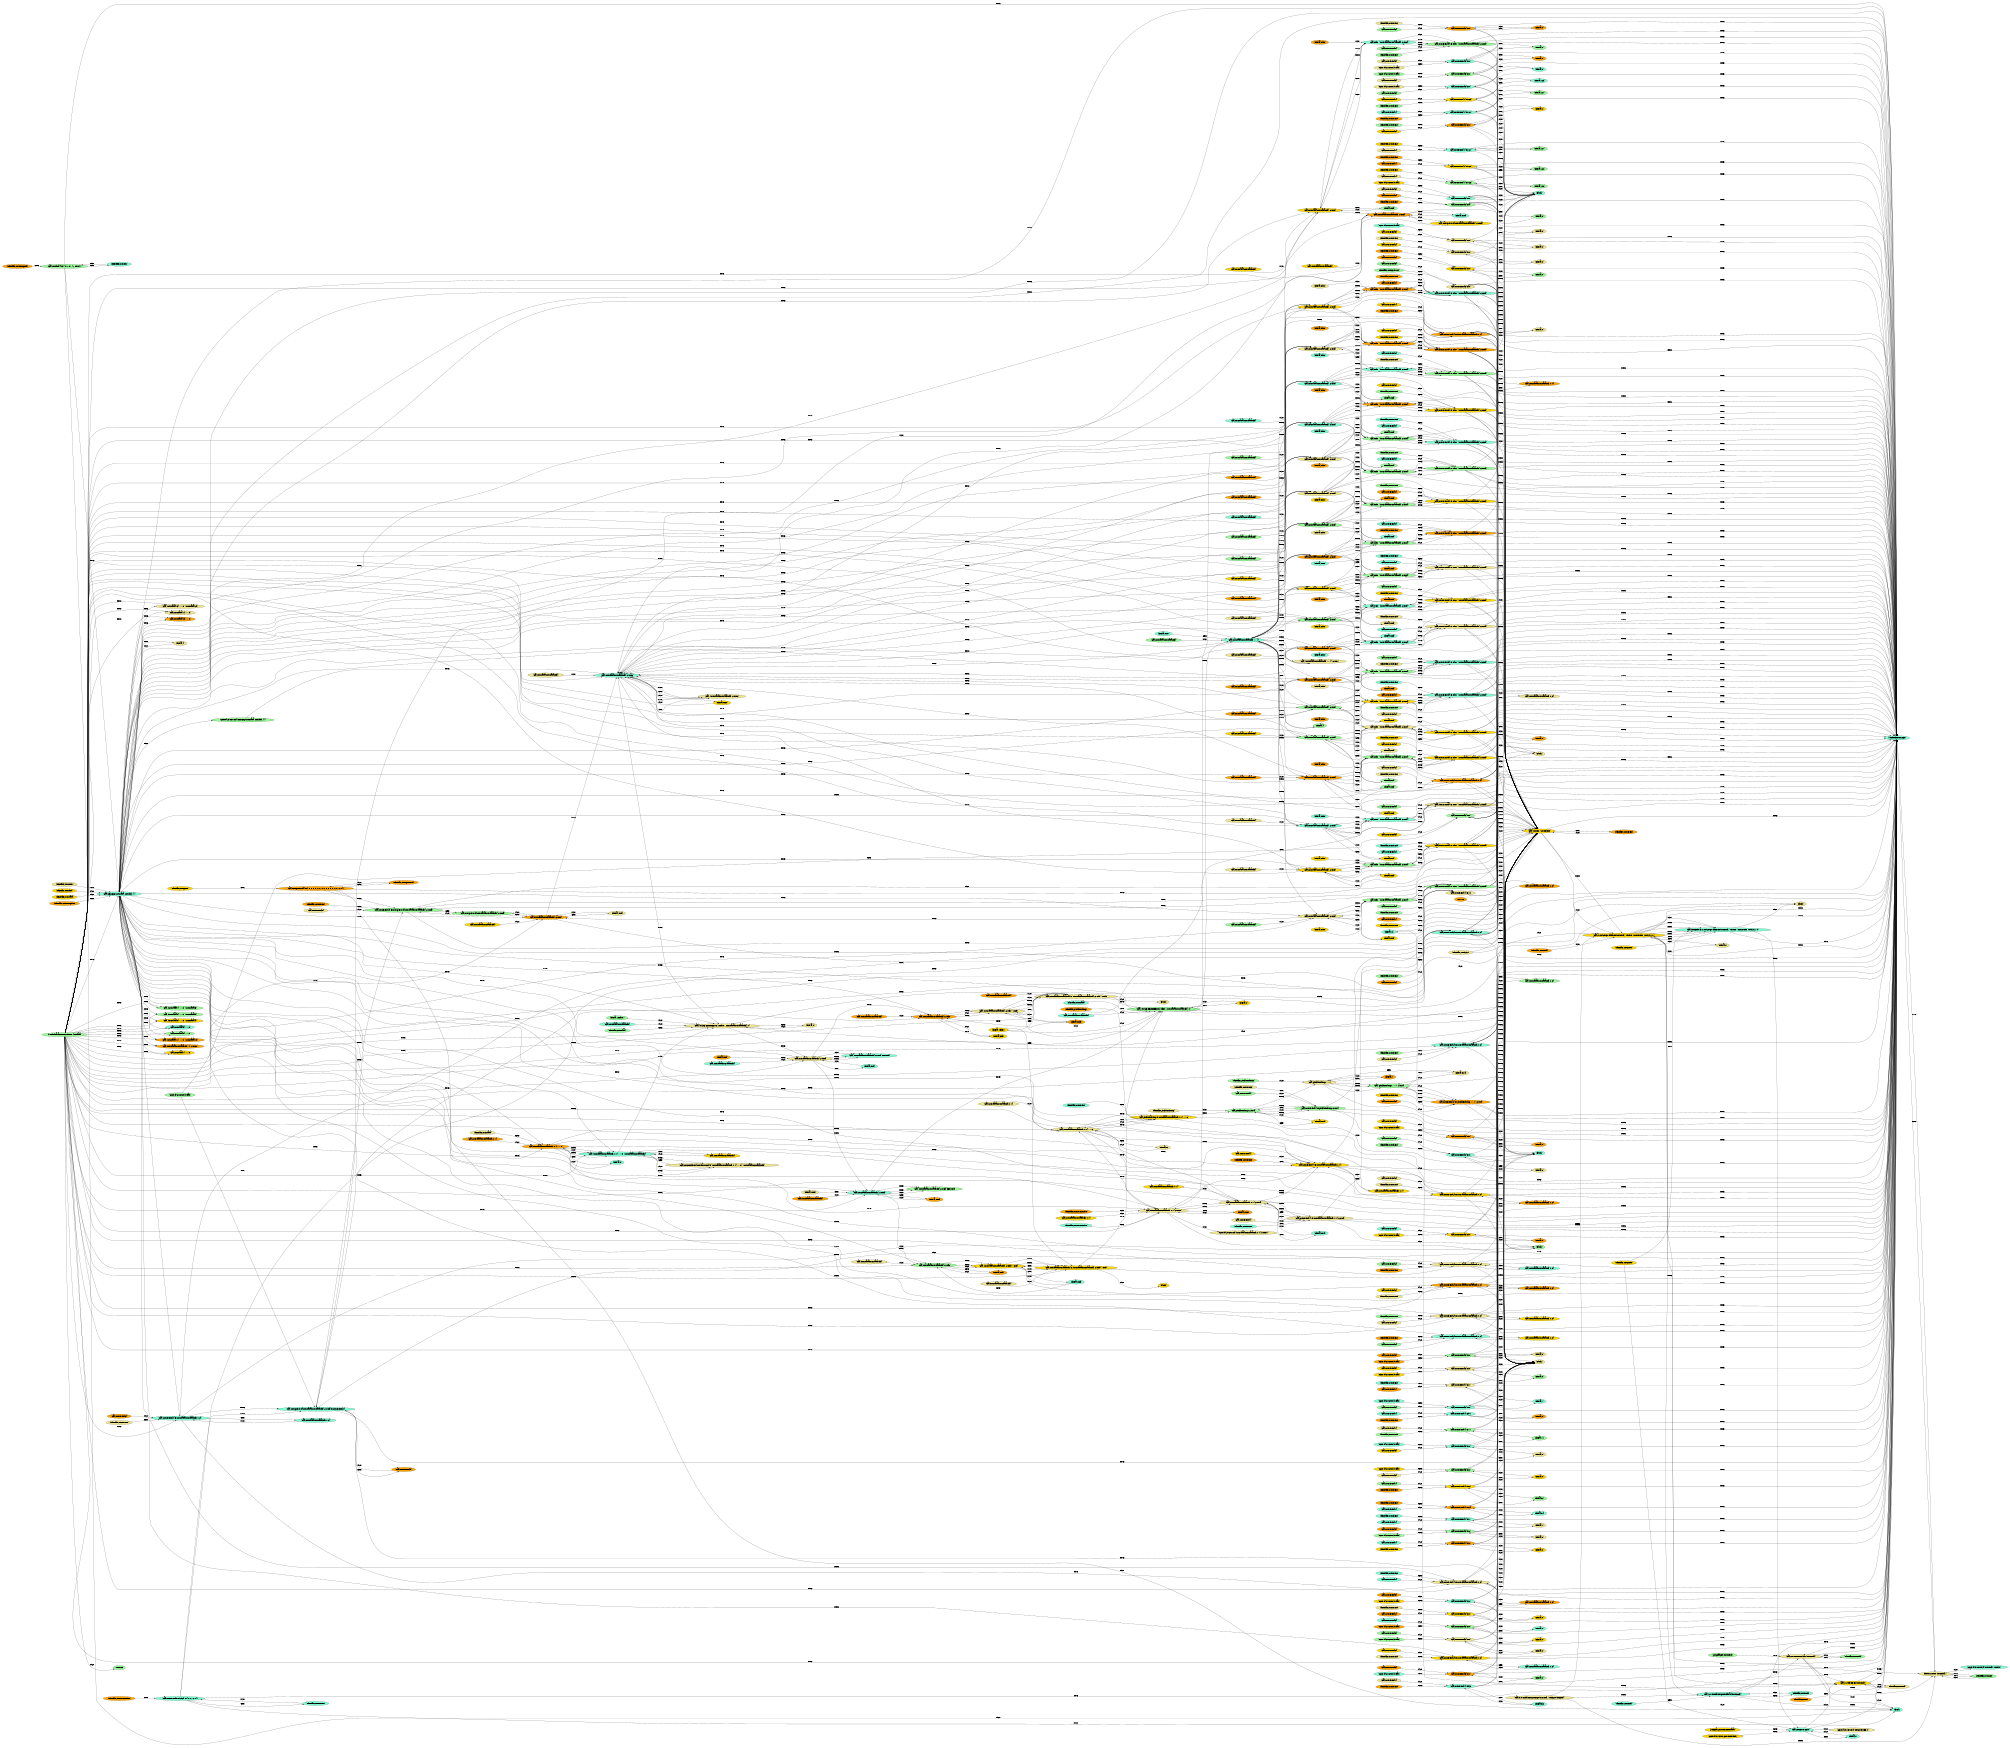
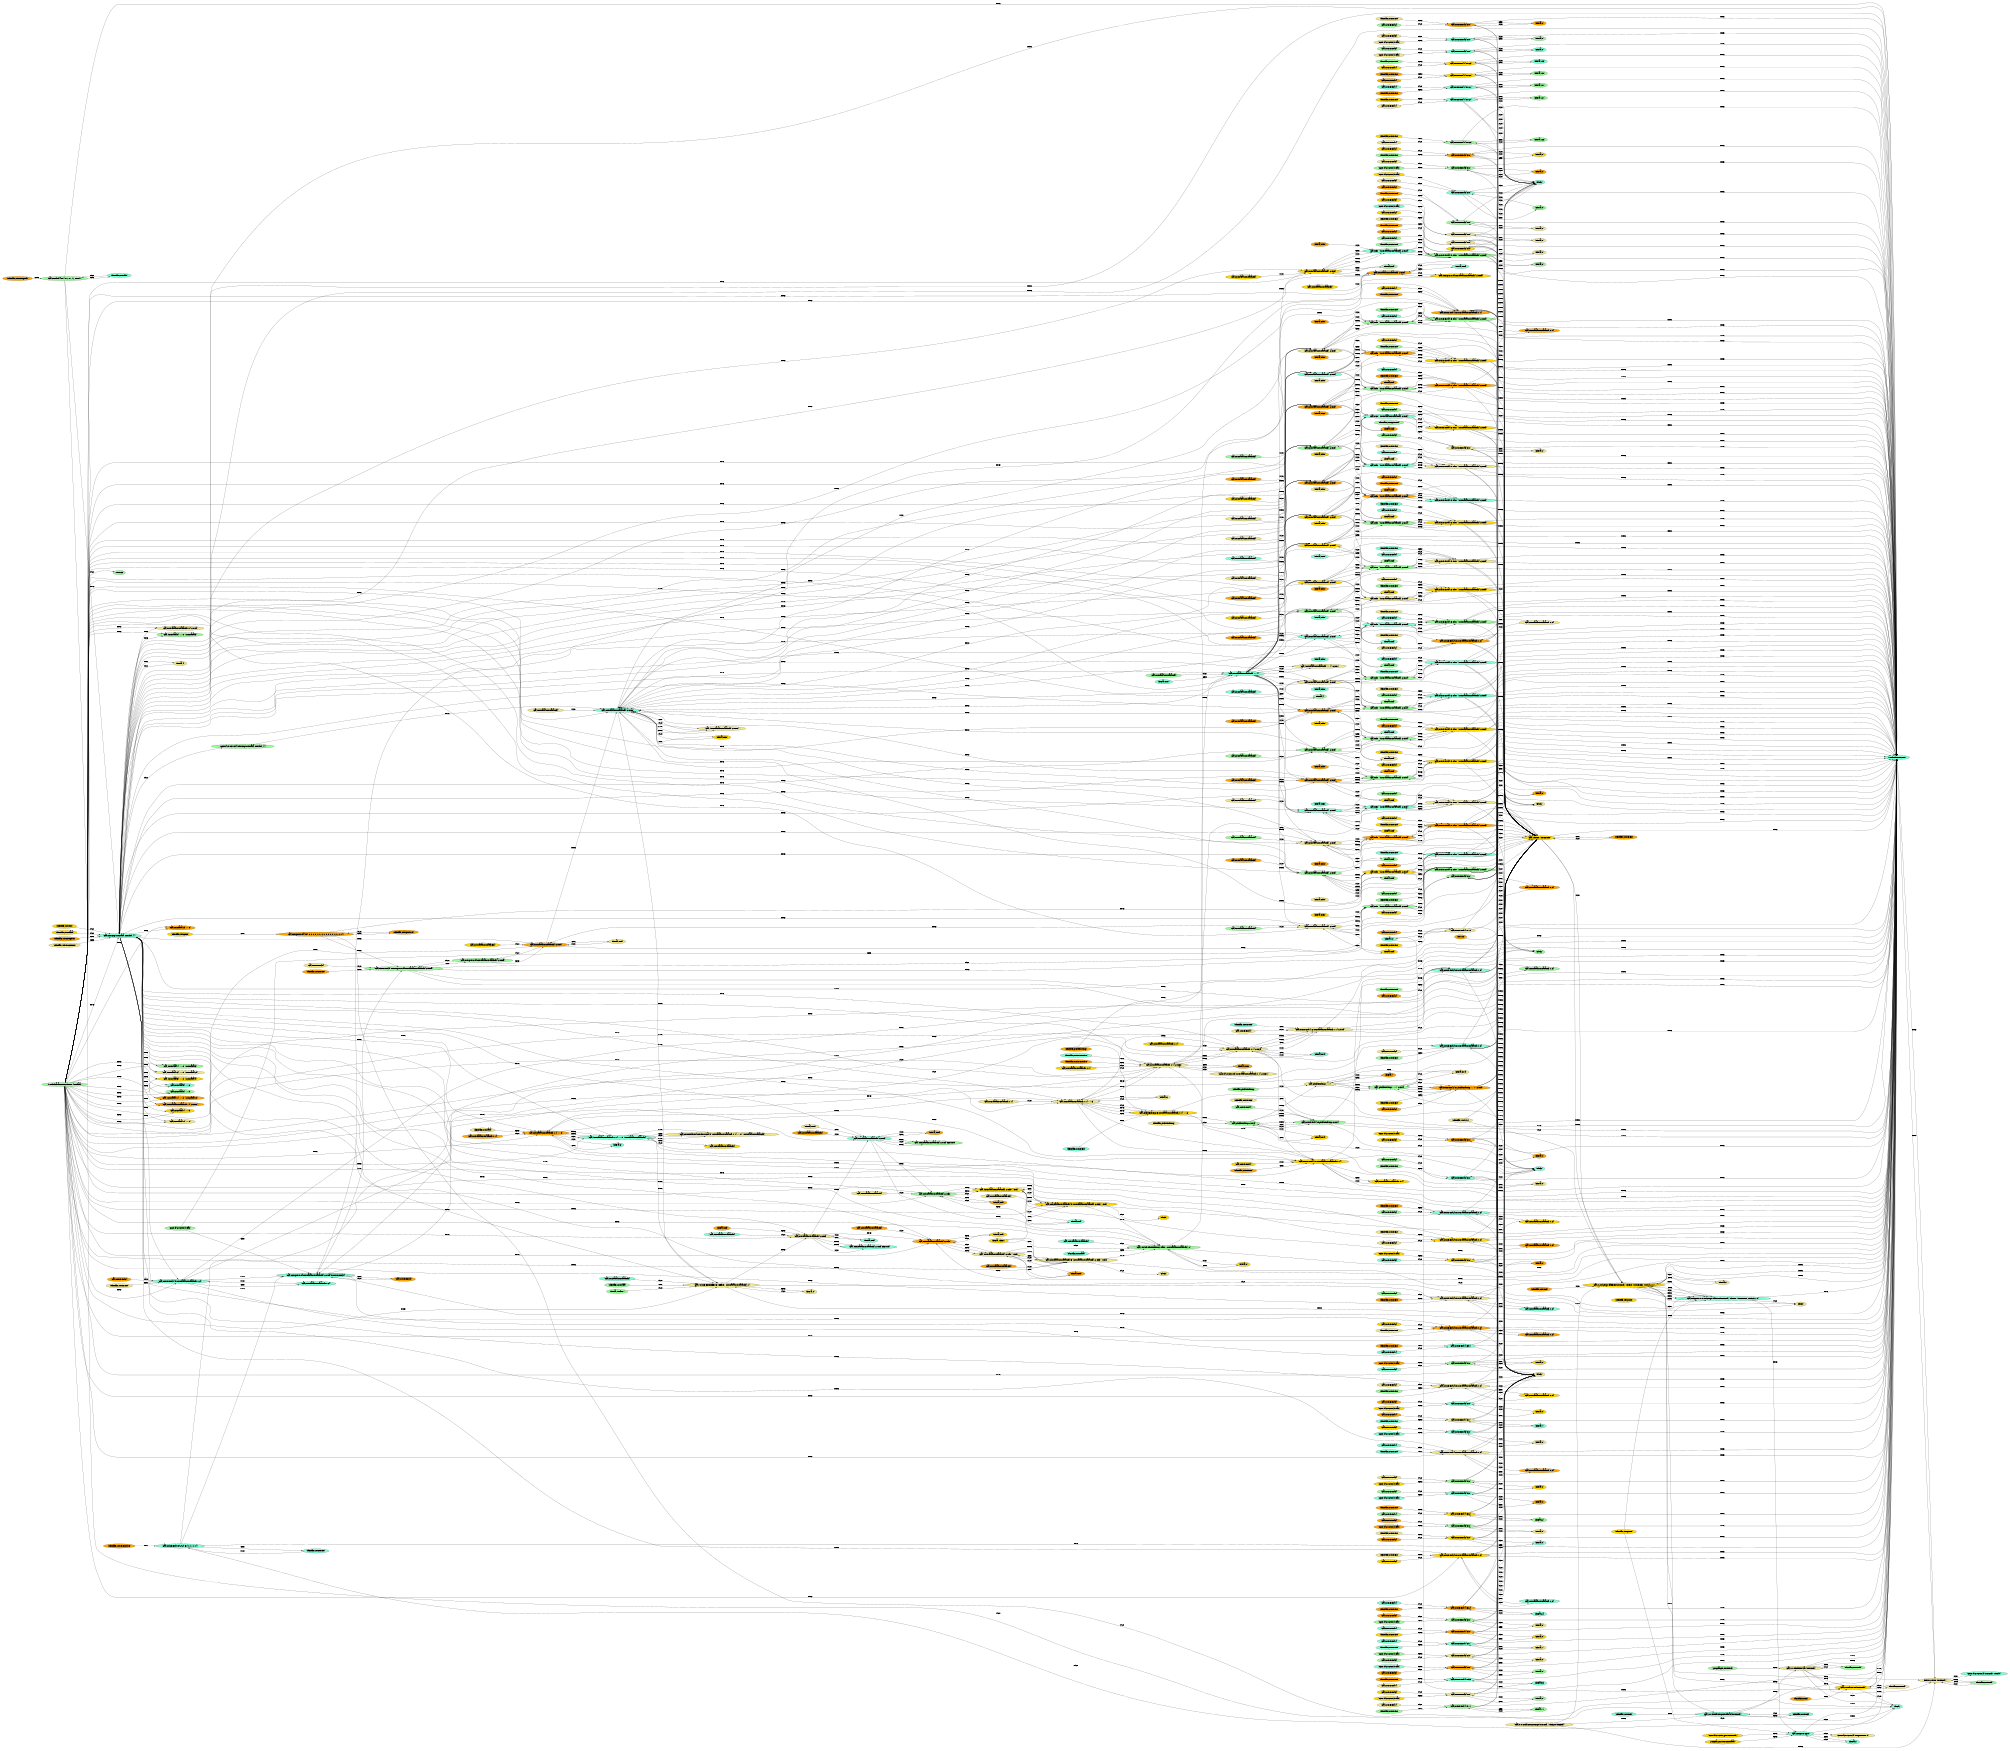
(1501, 579) -> (1501, 589)
none -> (180, 628)
(65, 884) -> (65, 945)
